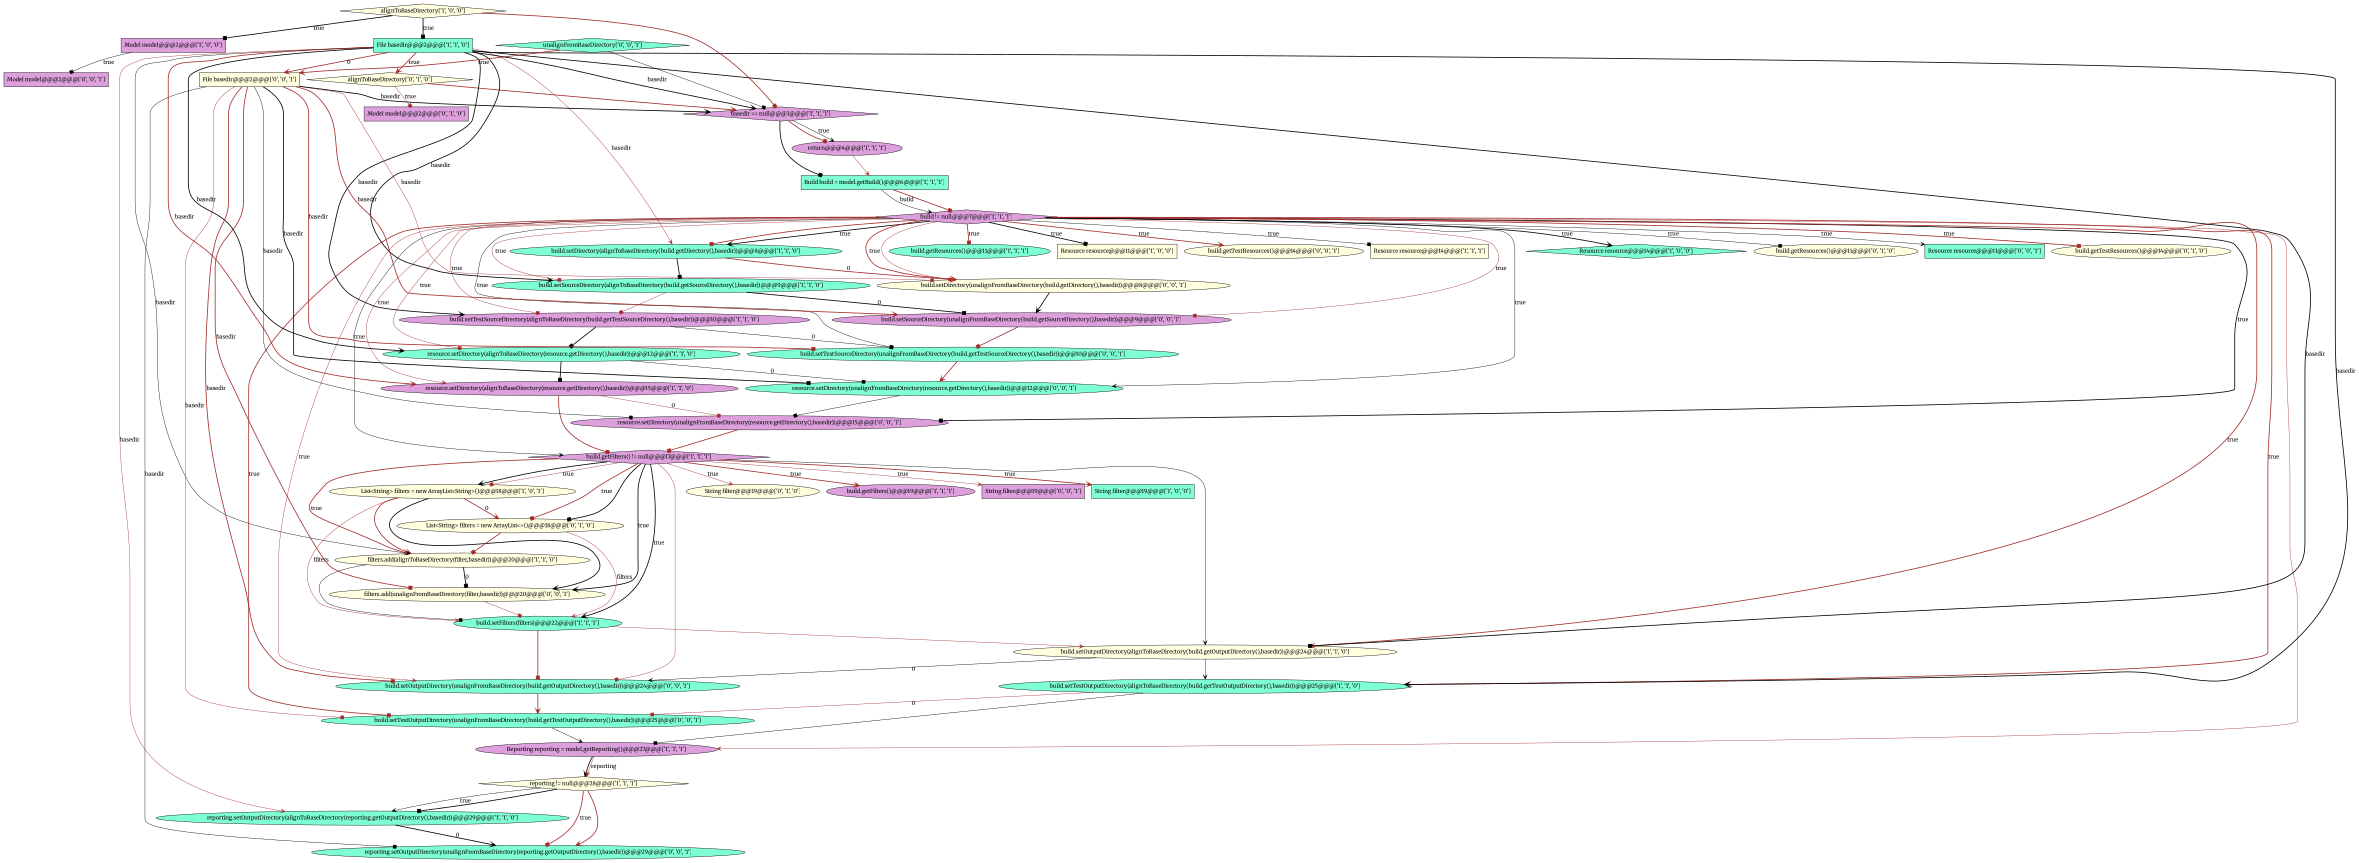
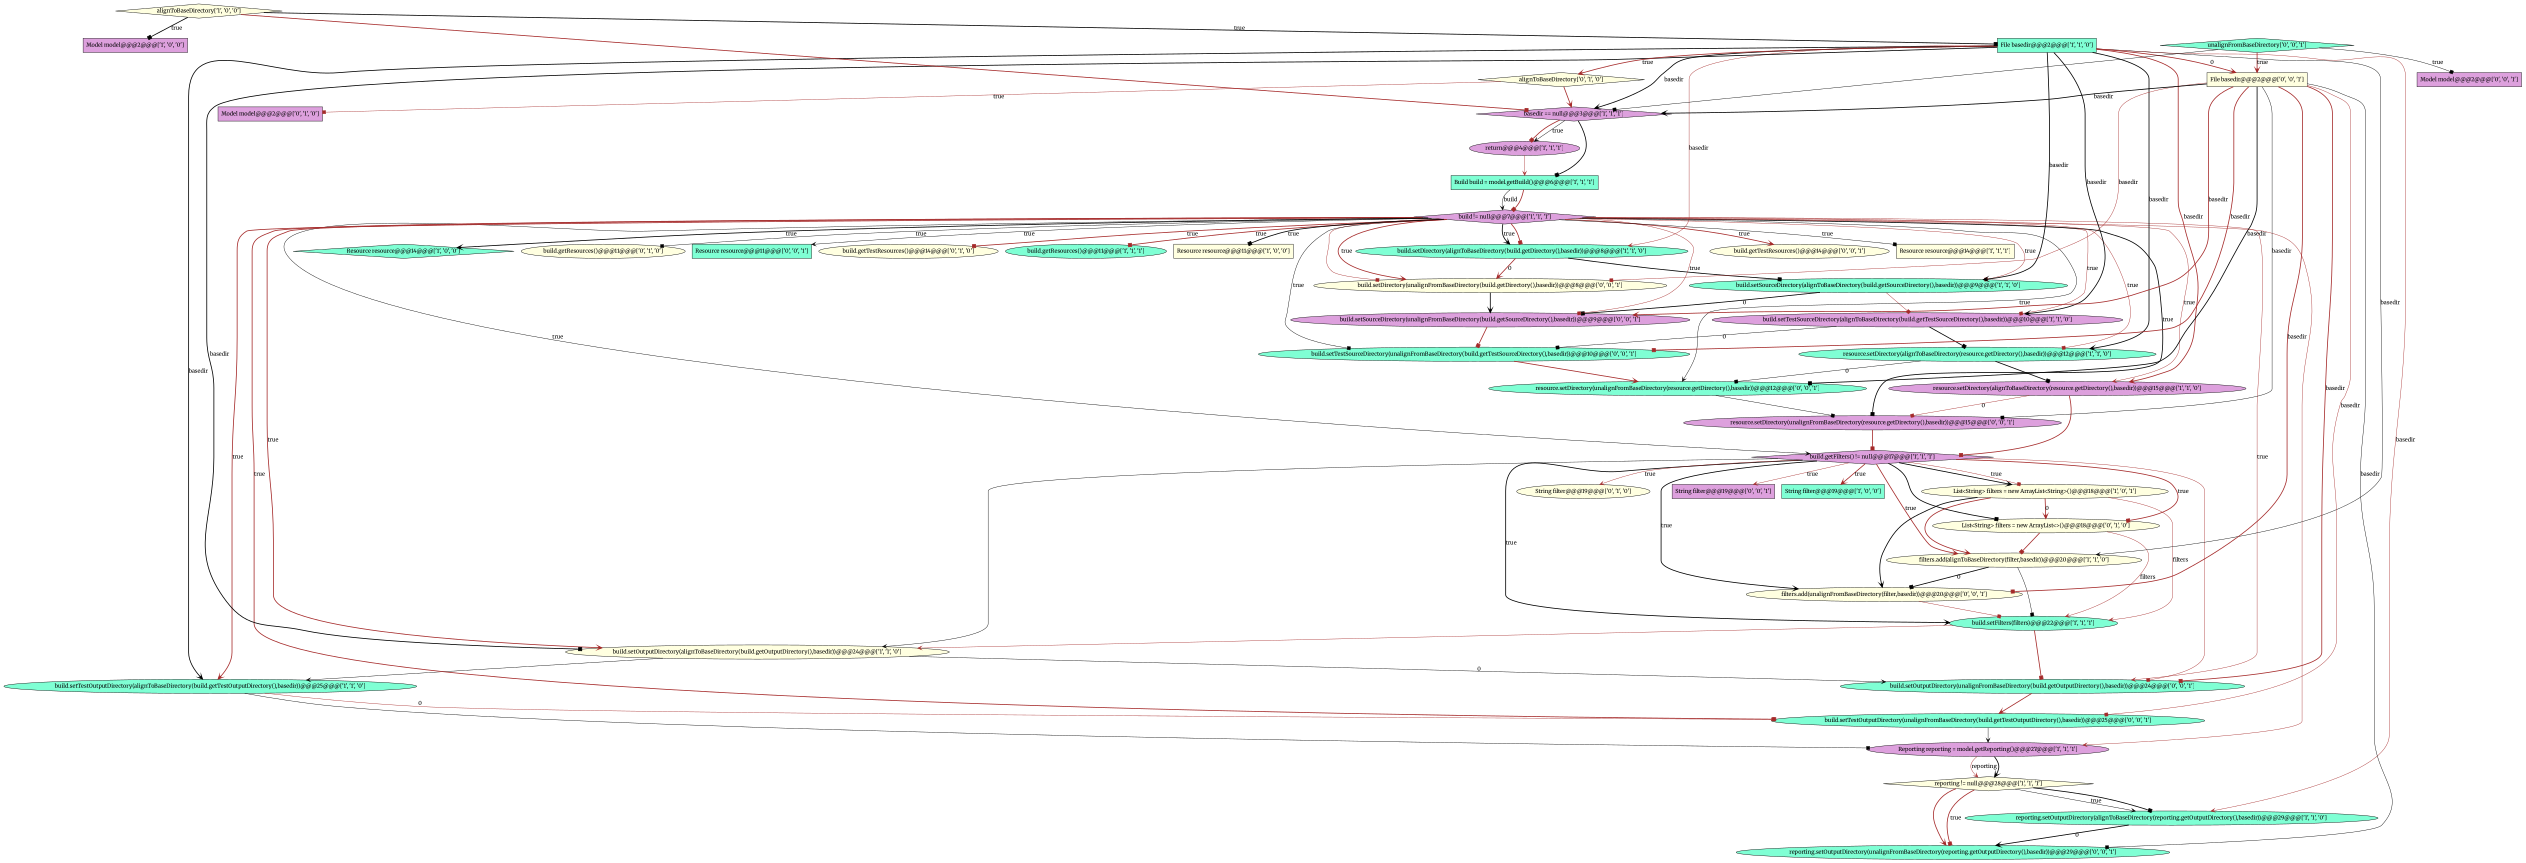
(102, 60) -> (2382, 54)
(901, 491) -> none
